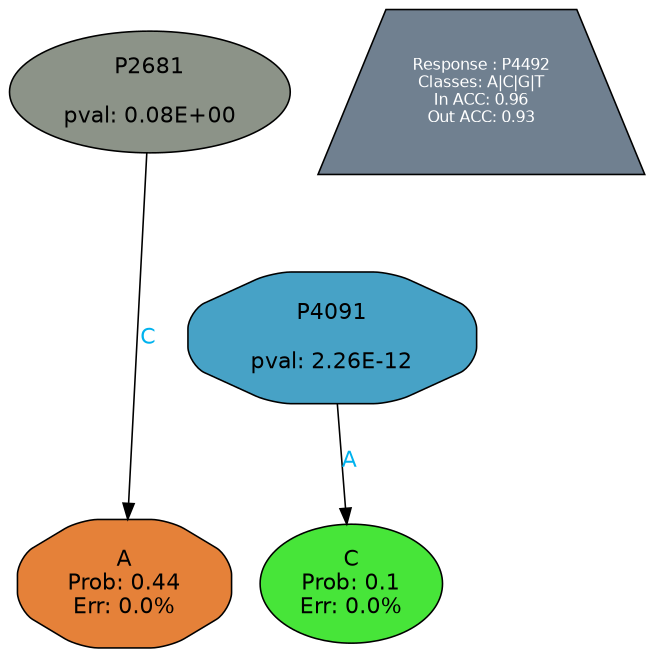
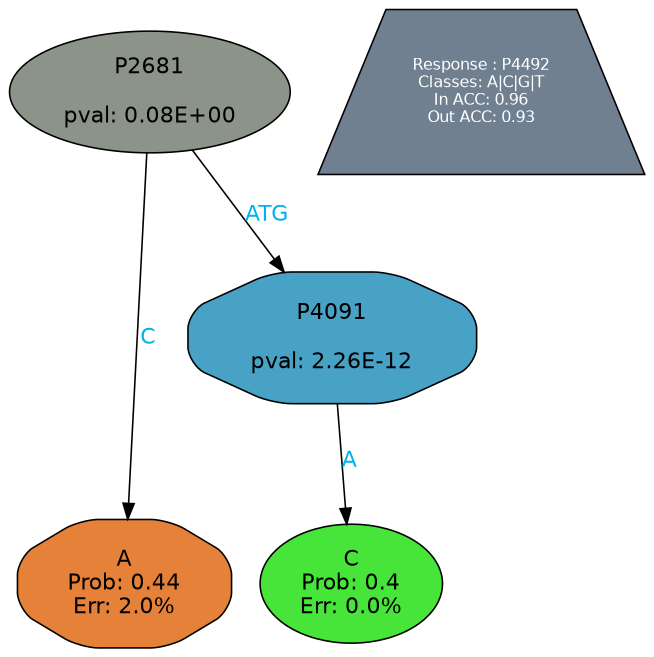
none -> (233, 205)
(125, 584) -> (125, 584)
(351, 584) -> (351, 584)
